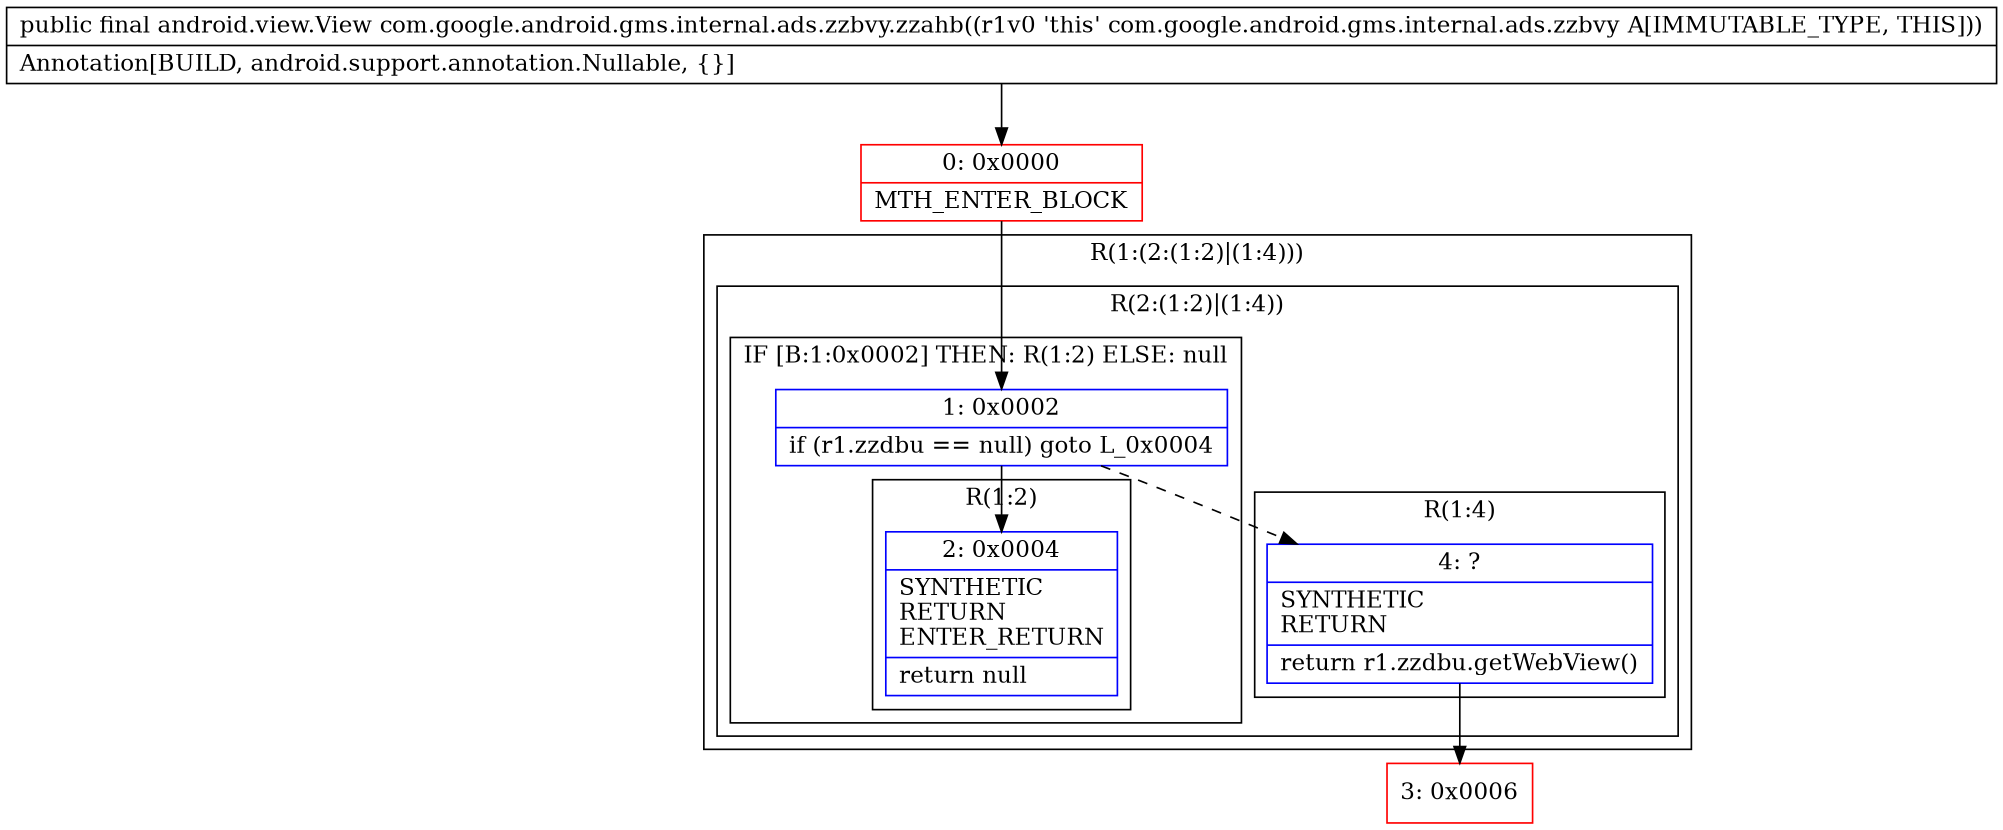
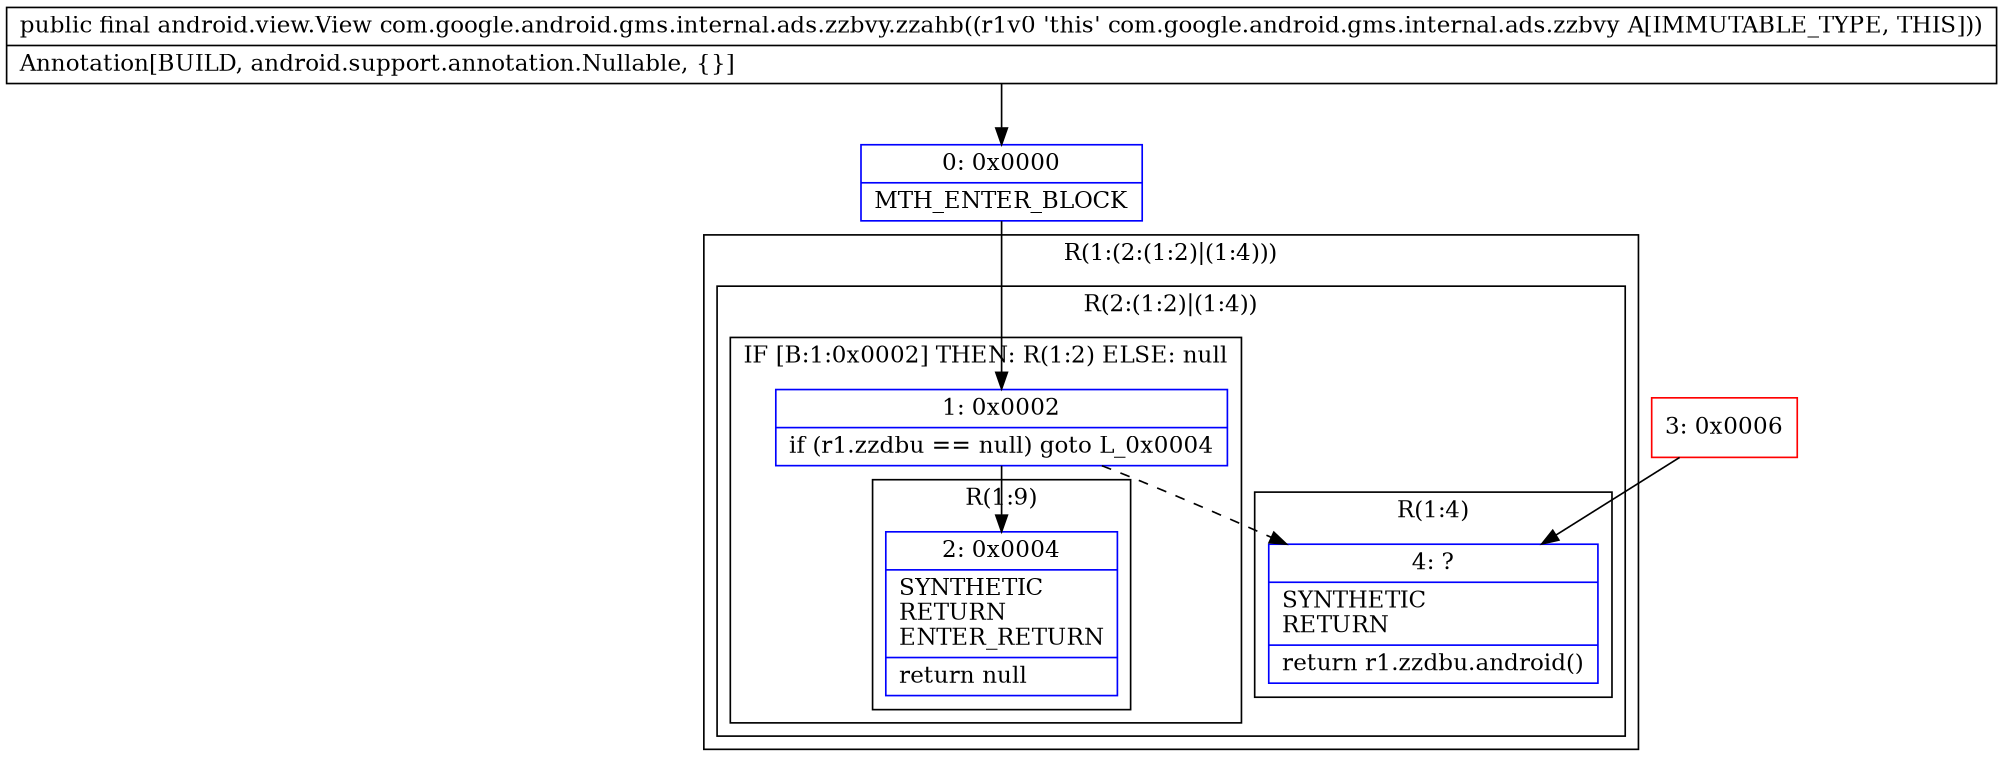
(1002, 183) -> (1002, 183)
(1002, 499) -> (1002, 499)
(1460, 663) -> (1433, 663)
(1460, 715) -> (1599, 508)
